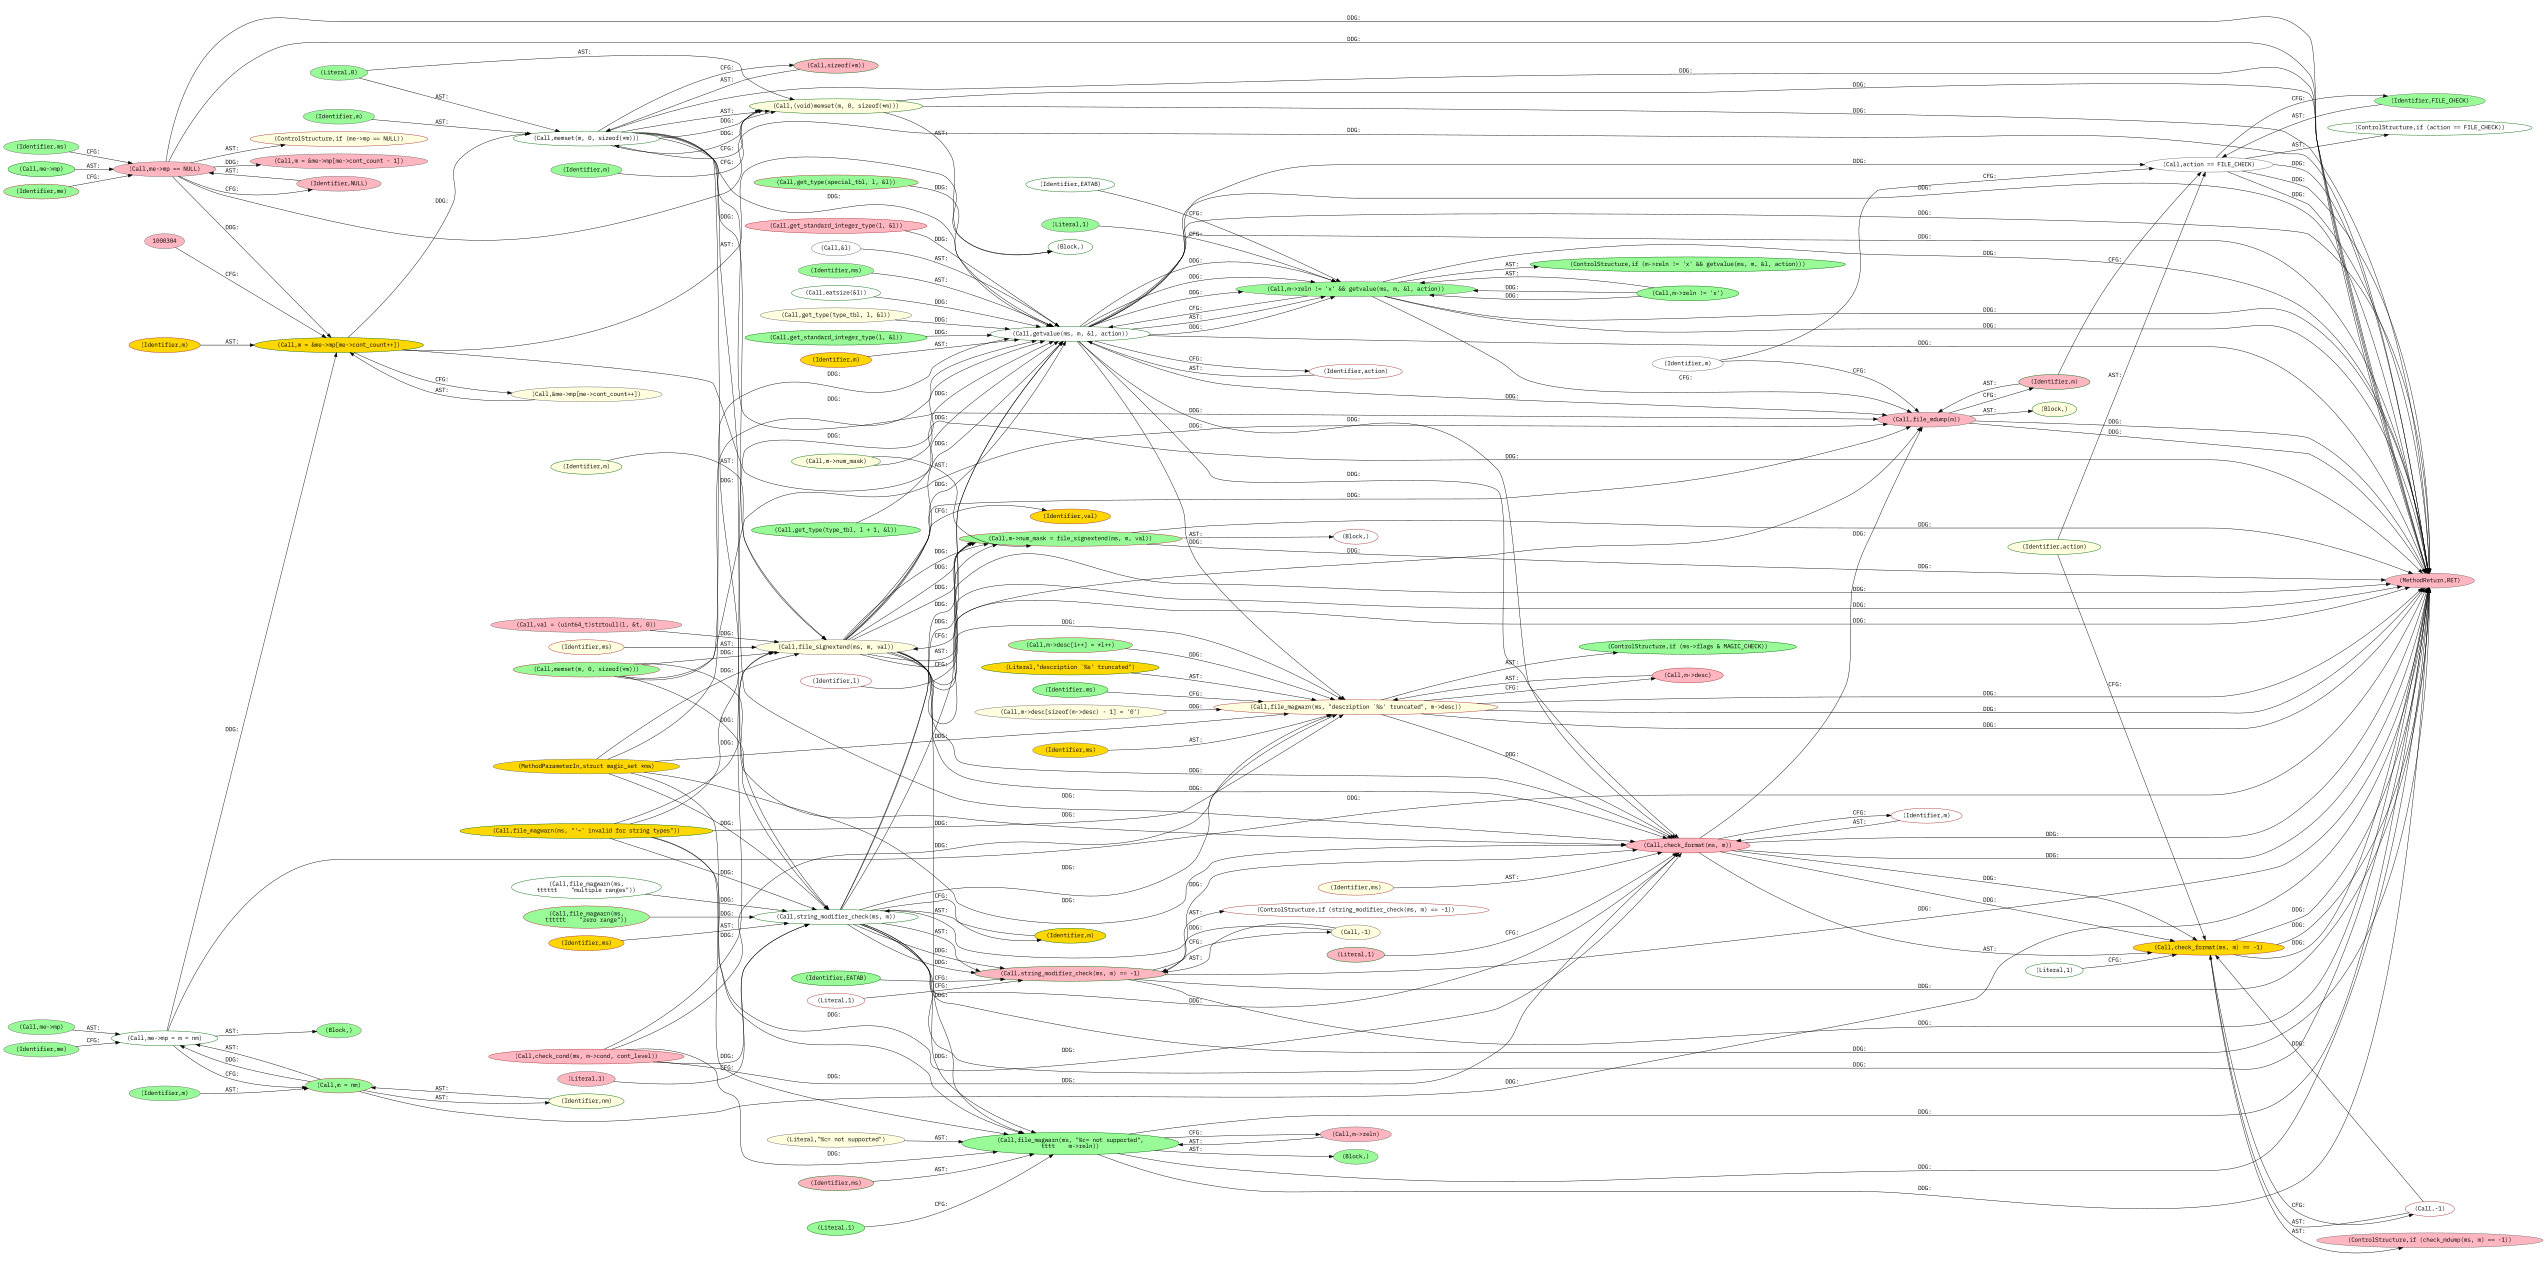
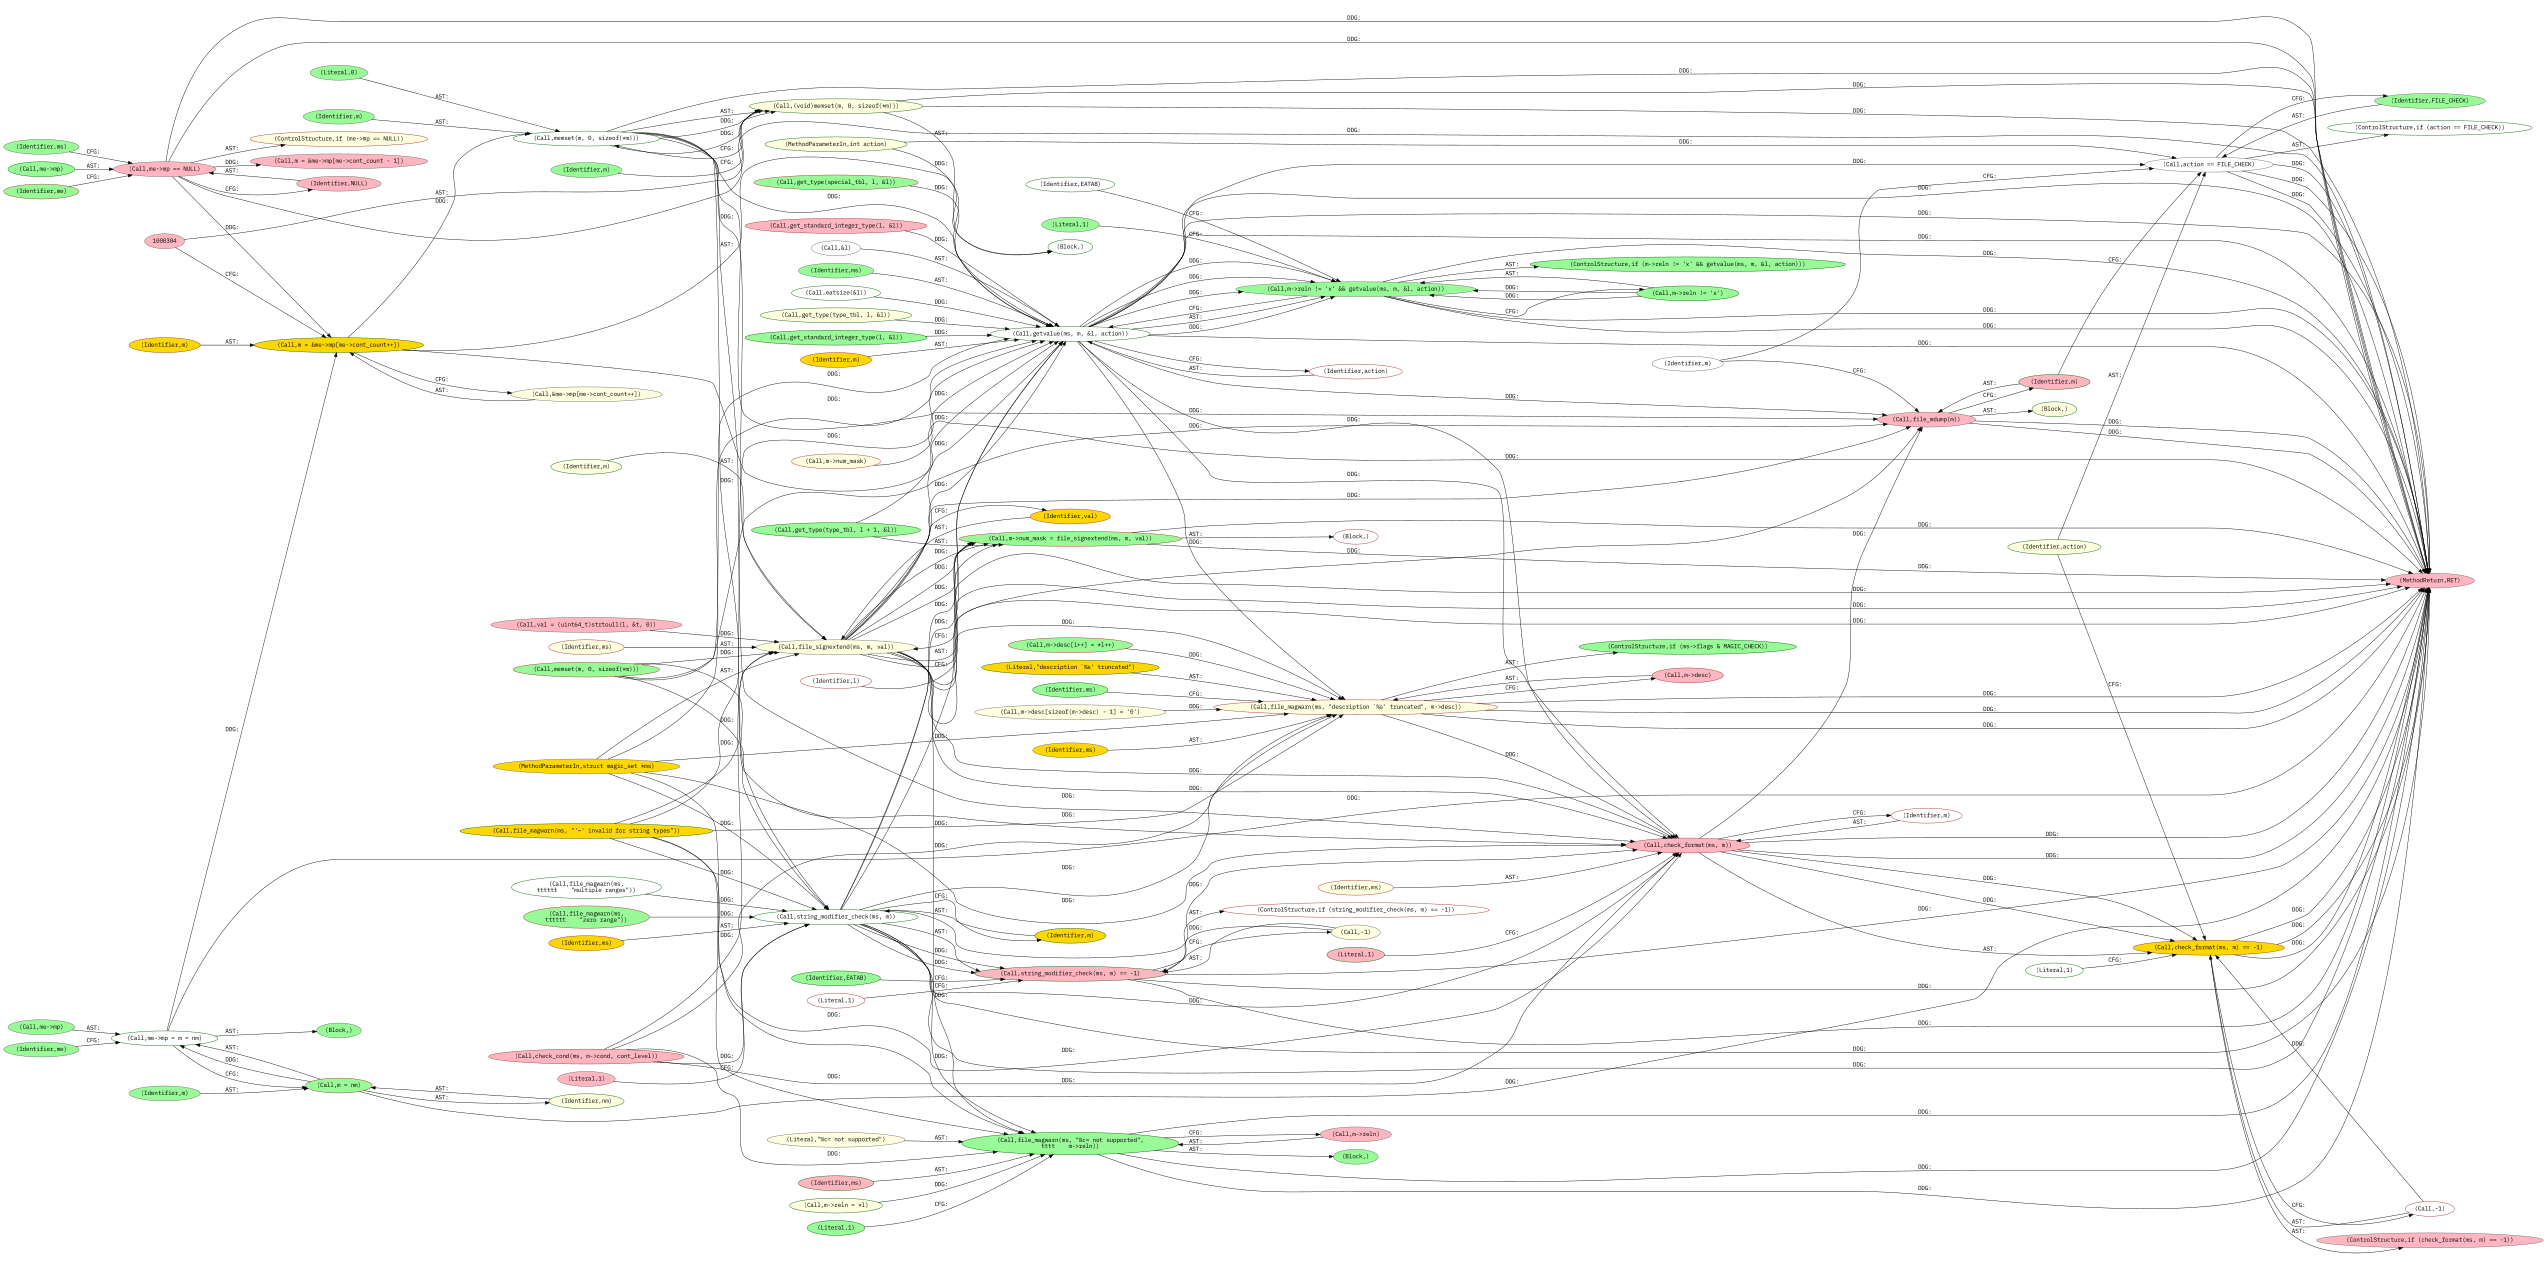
(585, 57) -> (496, 193)
(836, 66) -> none
none -> (836, 144)
(836, 315) -> (836, 315)
(1630, 392) -> (1510, 316)
(836, 461) -> (836, 461)
(957, 497) -> (936, 545)
none -> (916, 553)
(729, 671) -> (729, 671)
none -> (836, 1206)
(2430, 1240) -> (2430, 1240)
